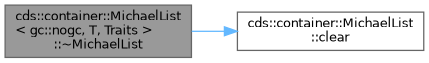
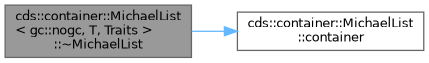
(331, 31) -> (331, 31)
